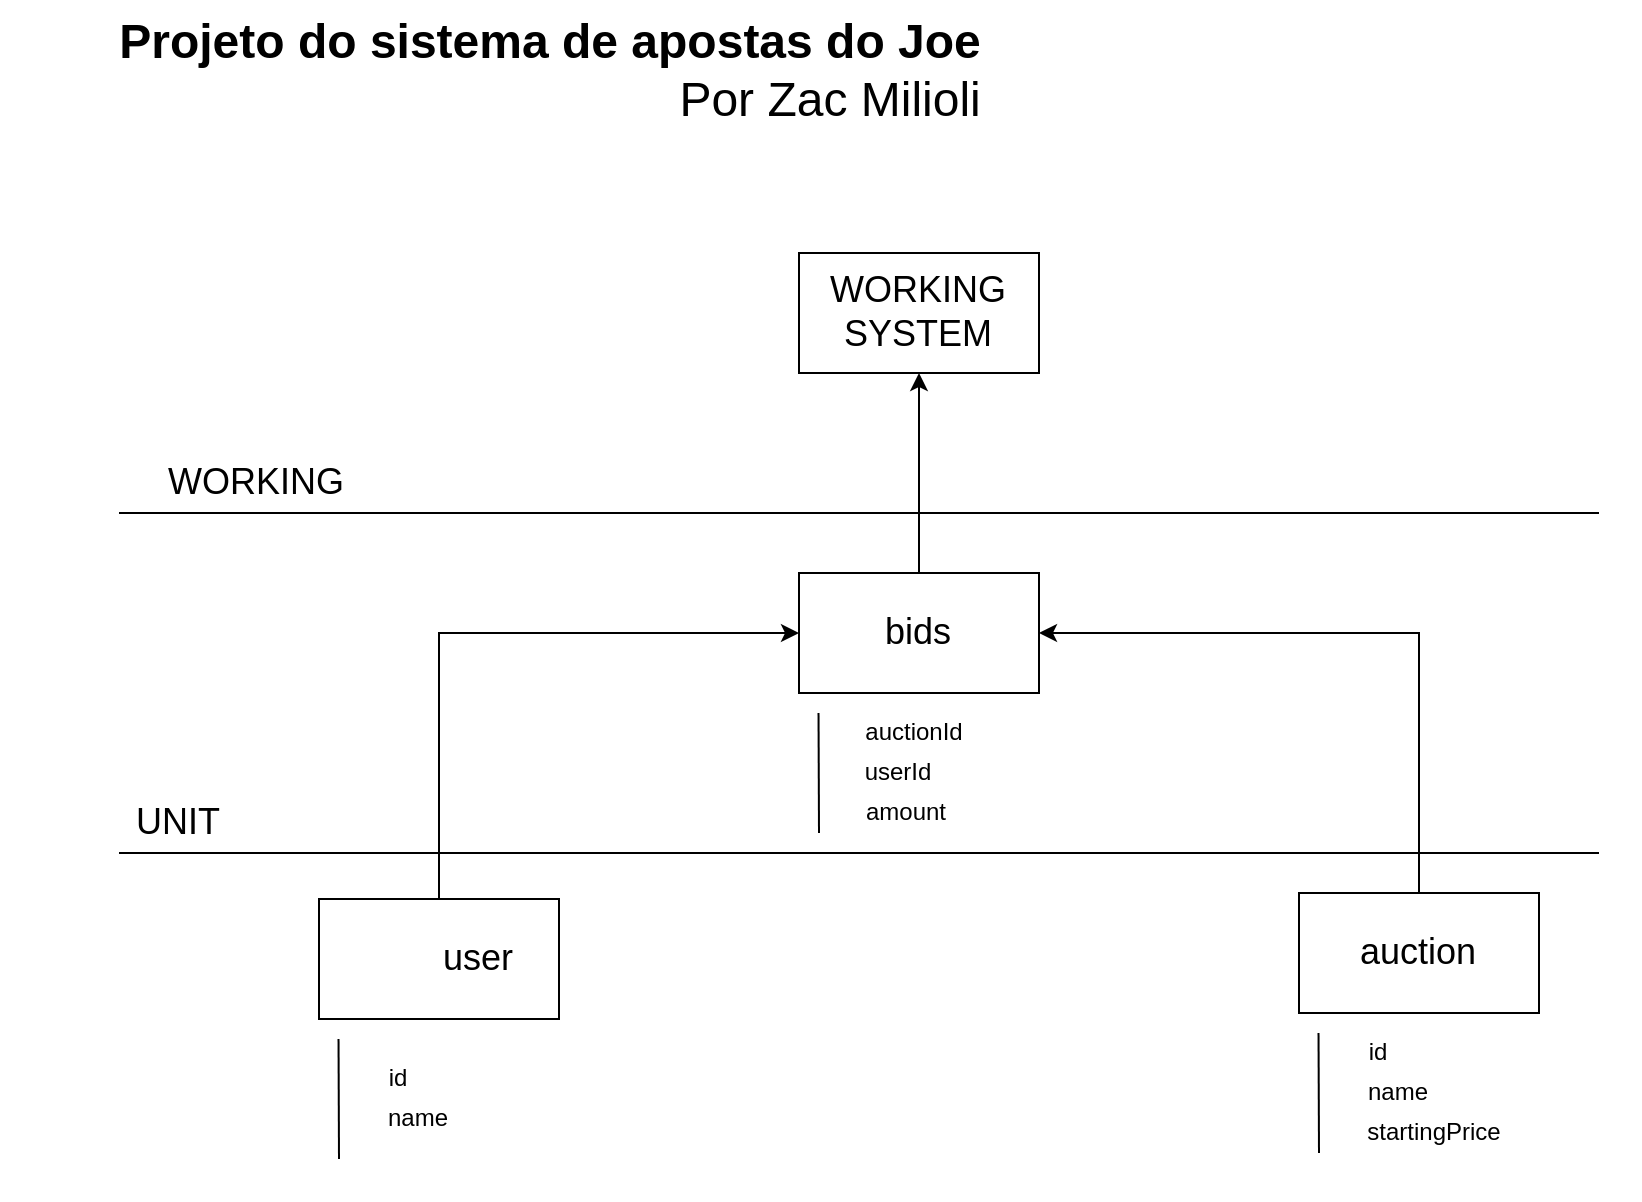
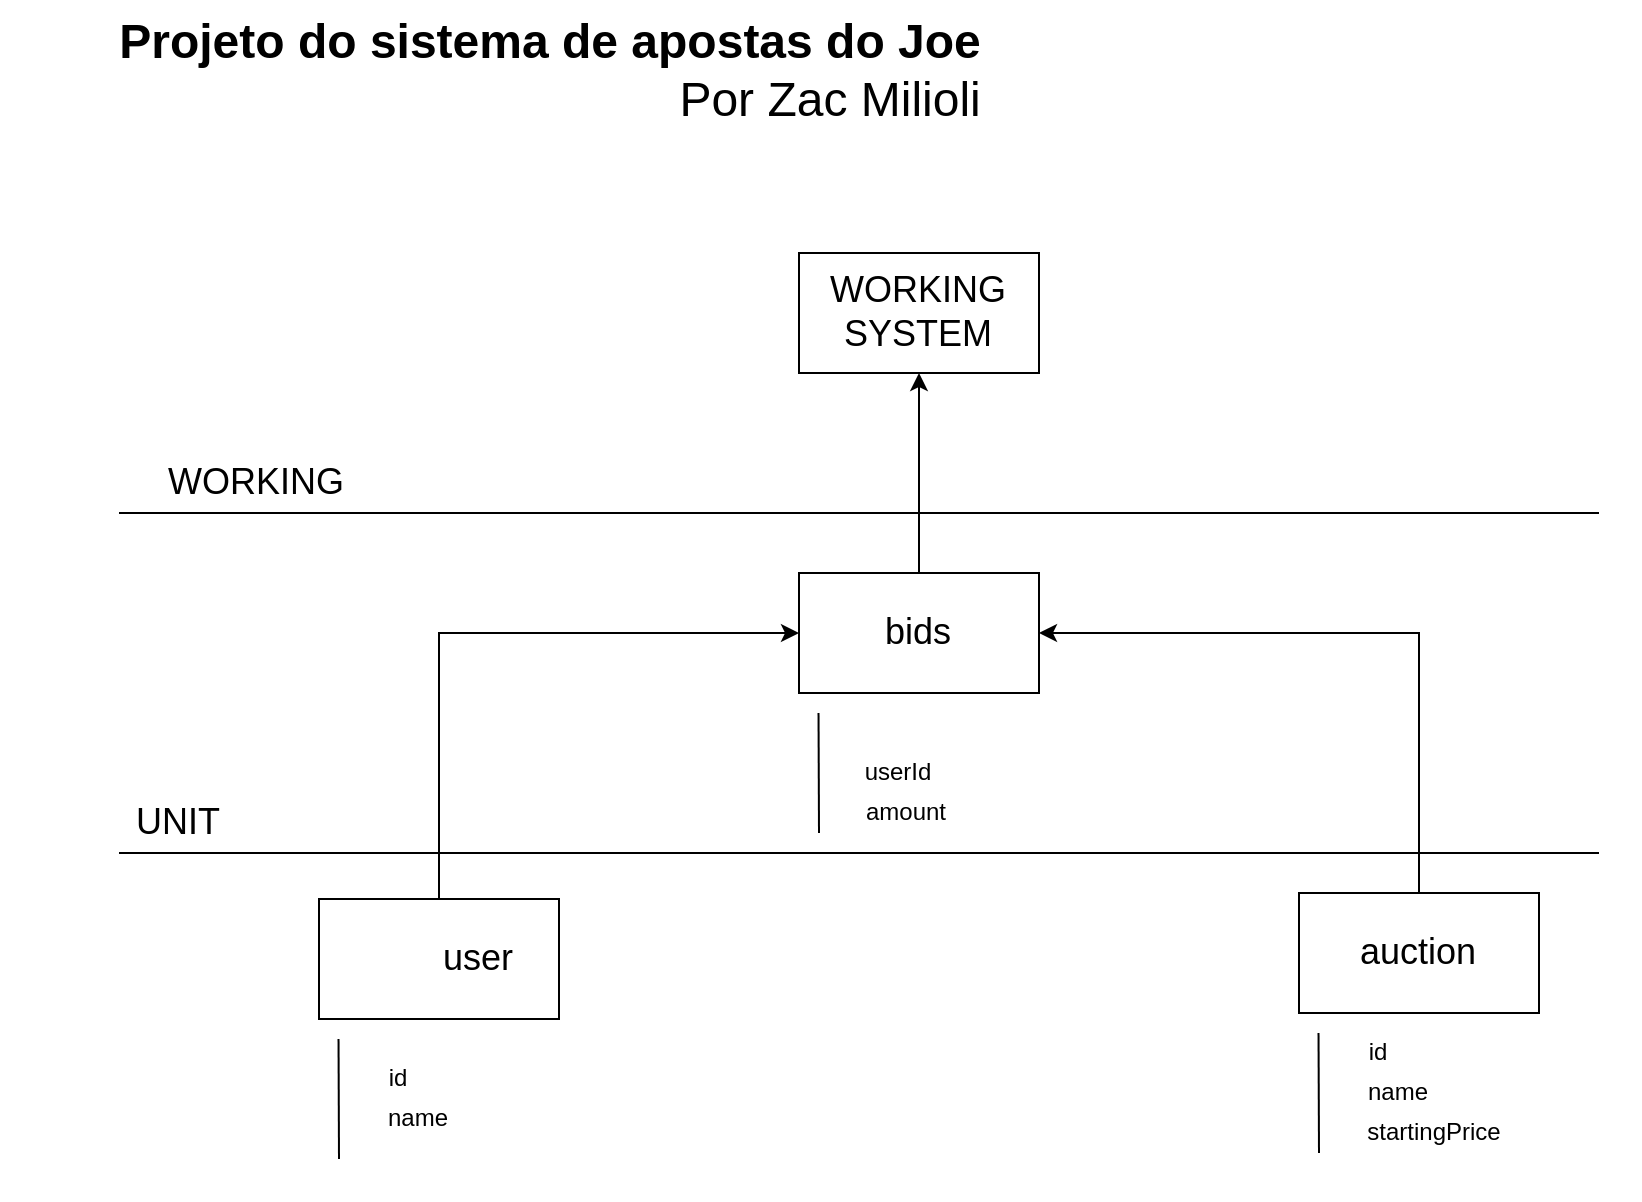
(915, 733) -> none
